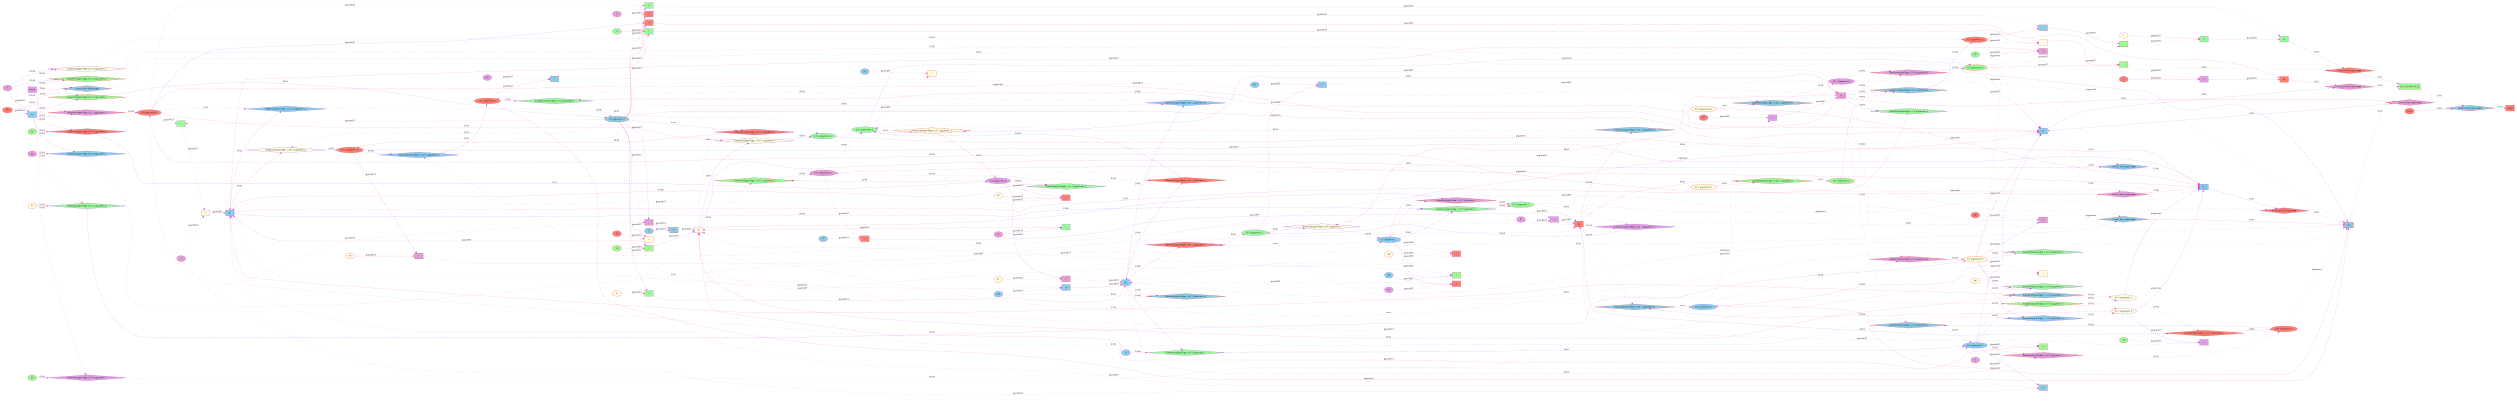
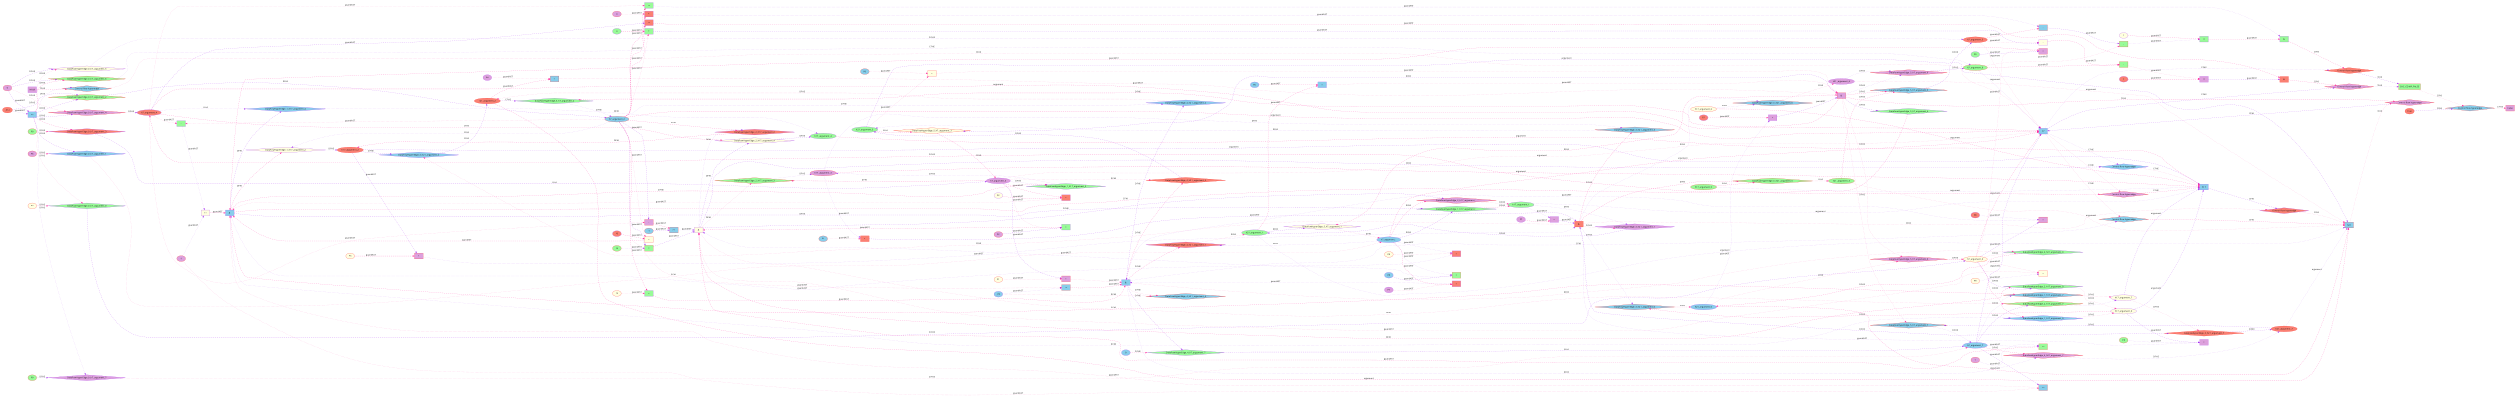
(2510, 108) -> (2510, 108)
(843, 152) -> (1208, 121)
(1704, 187) -> (1704, 187)
